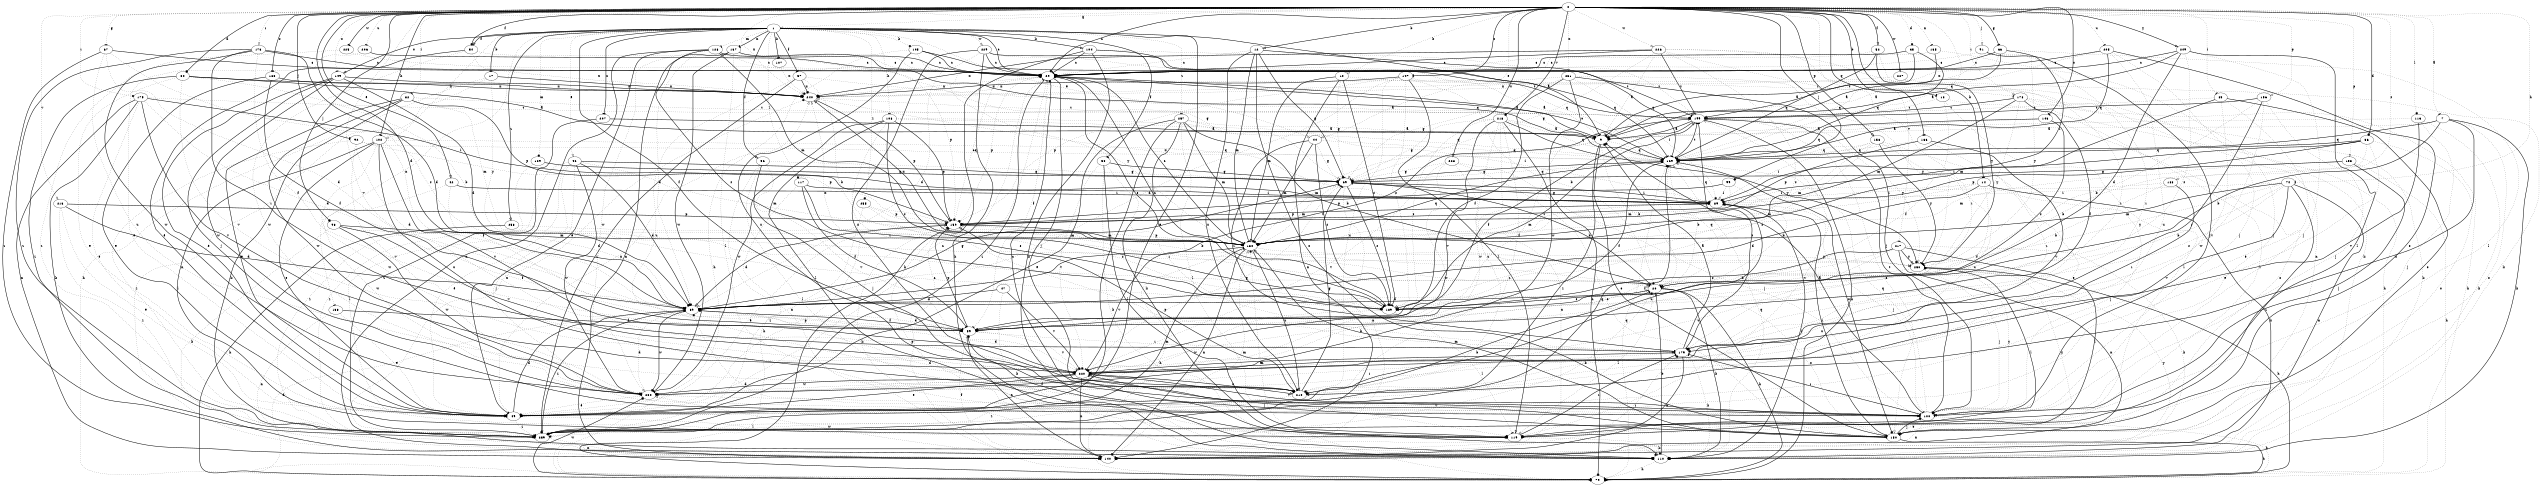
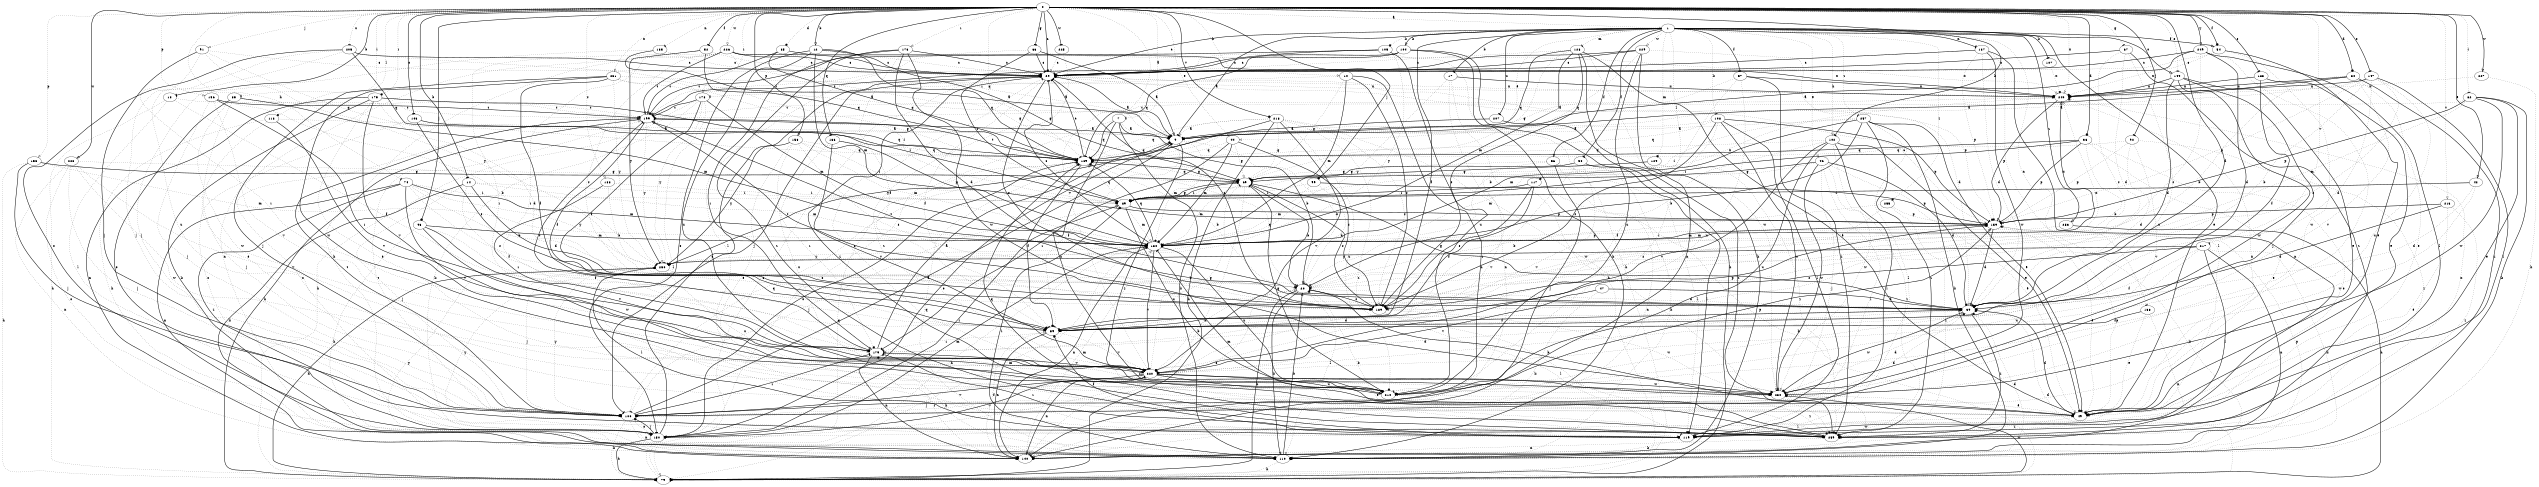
(1736, 8) -> (866, 10)
(365, 50) -> none
